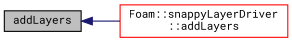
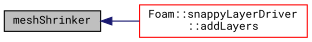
(43, 21) -> (52, 21)
